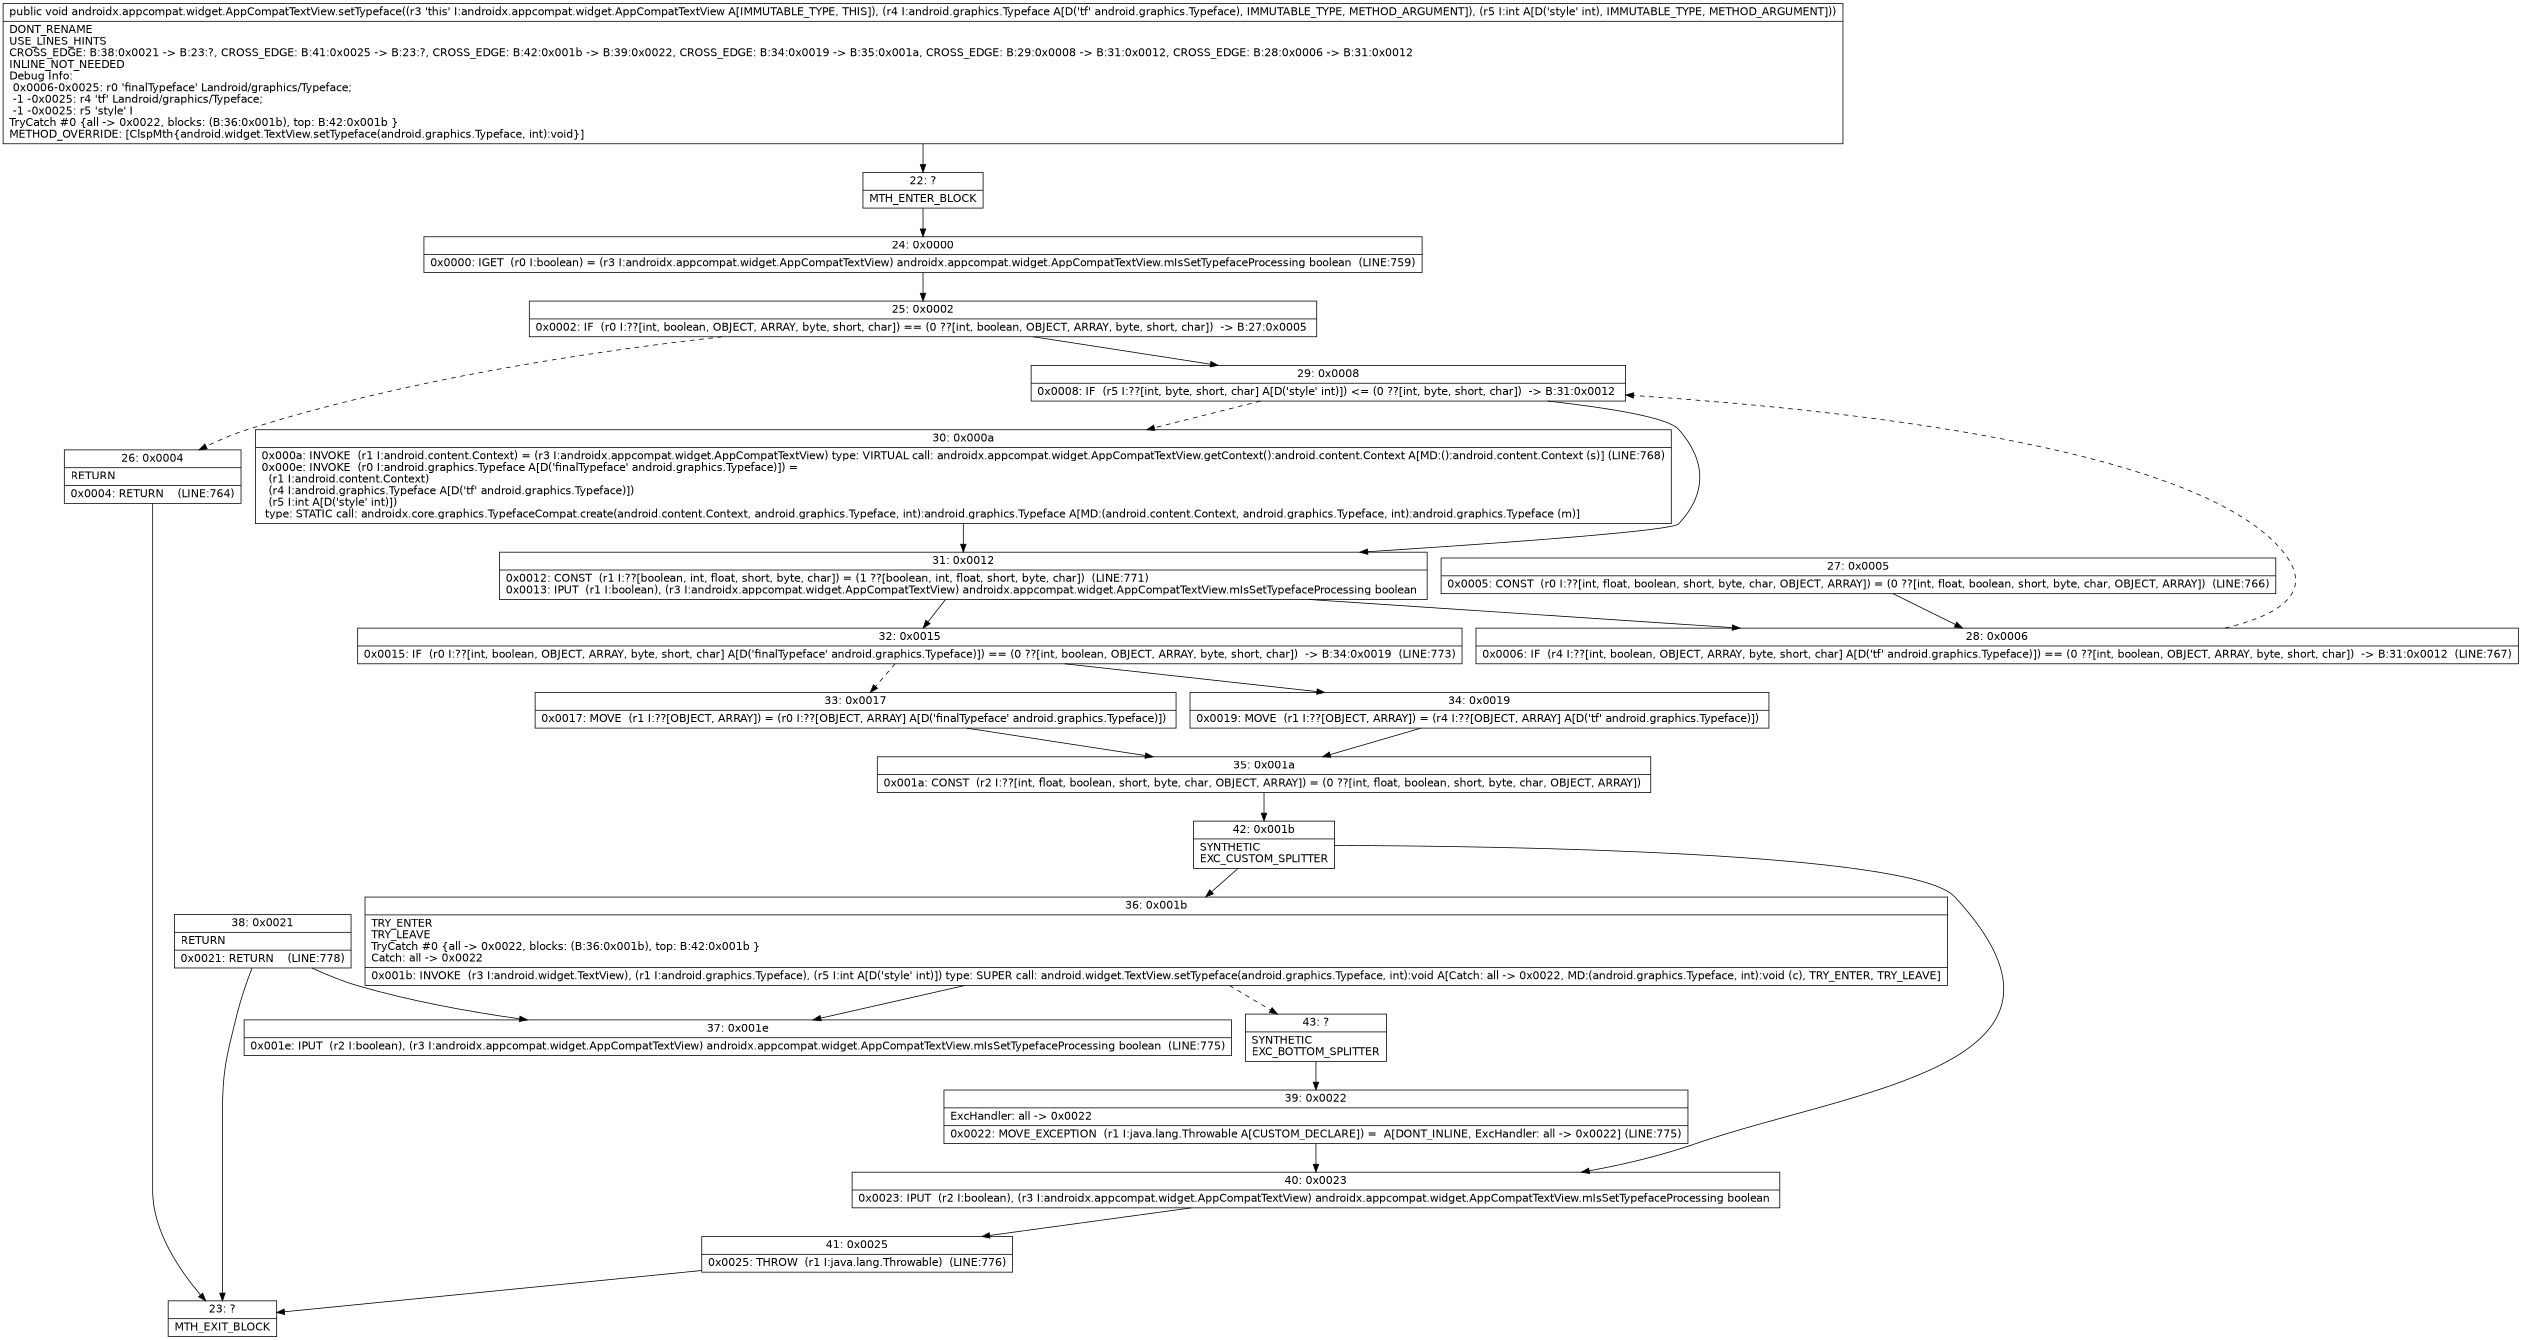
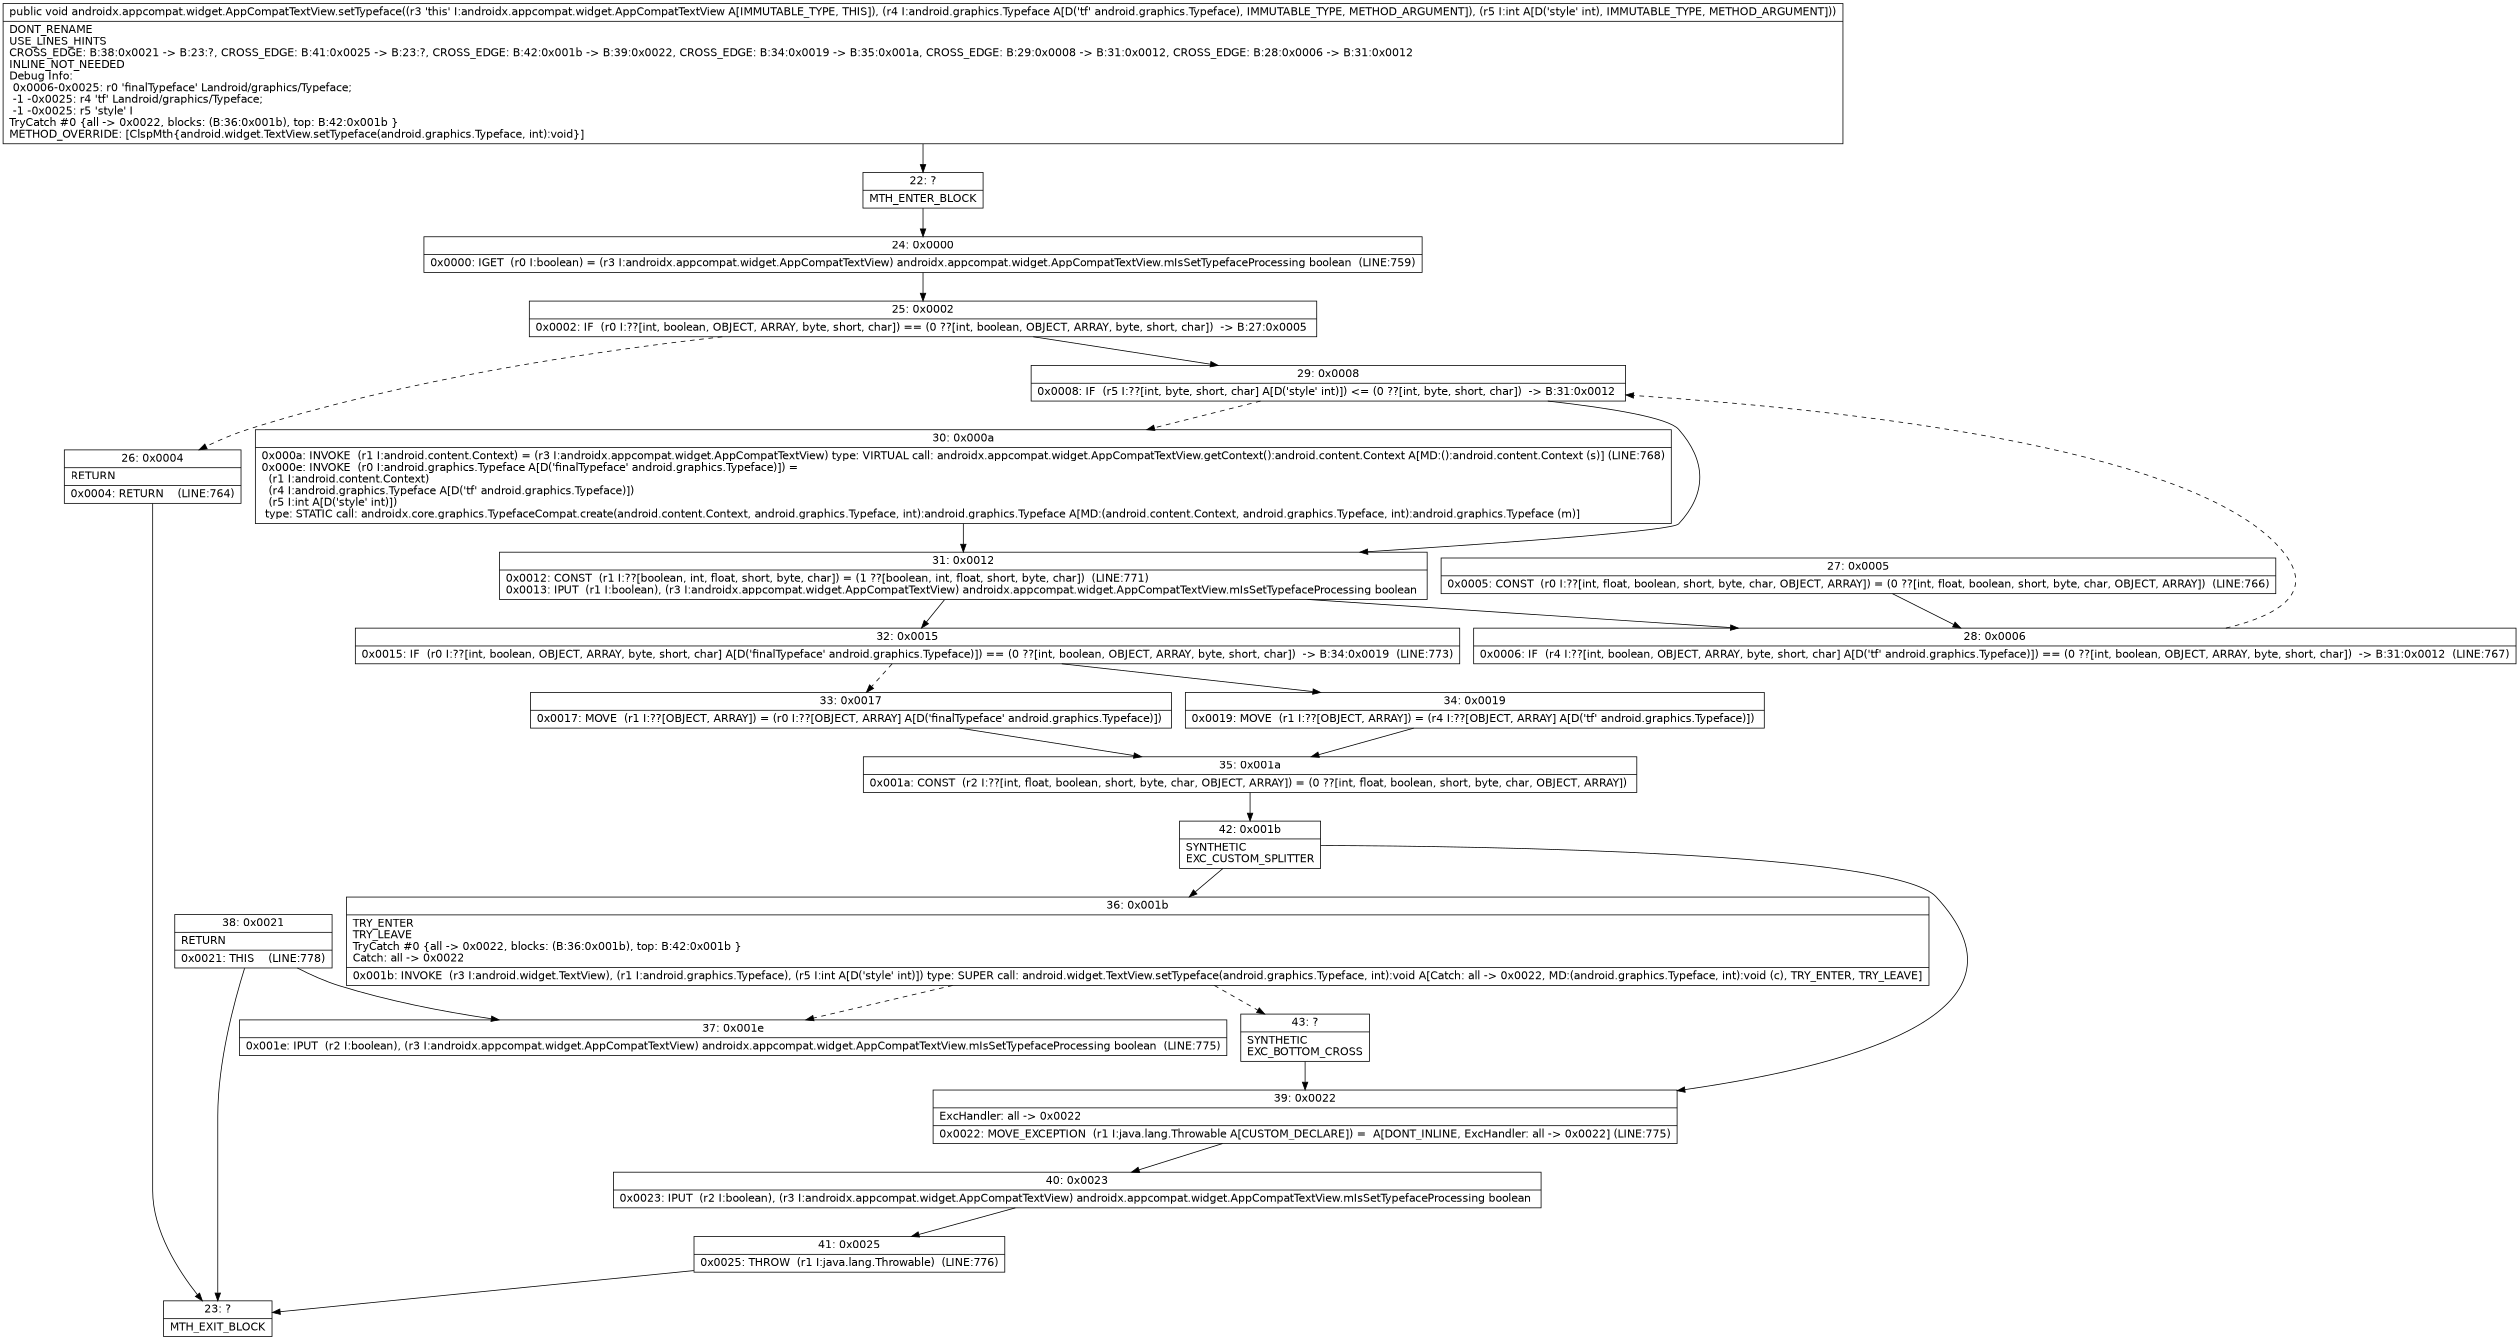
(1933, 886) -> (1830, 868)
(263, 959) -> (253, 959)
(893, 1002) -> (883, 1002)
(1316, 1052) -> (1305, 1052)
